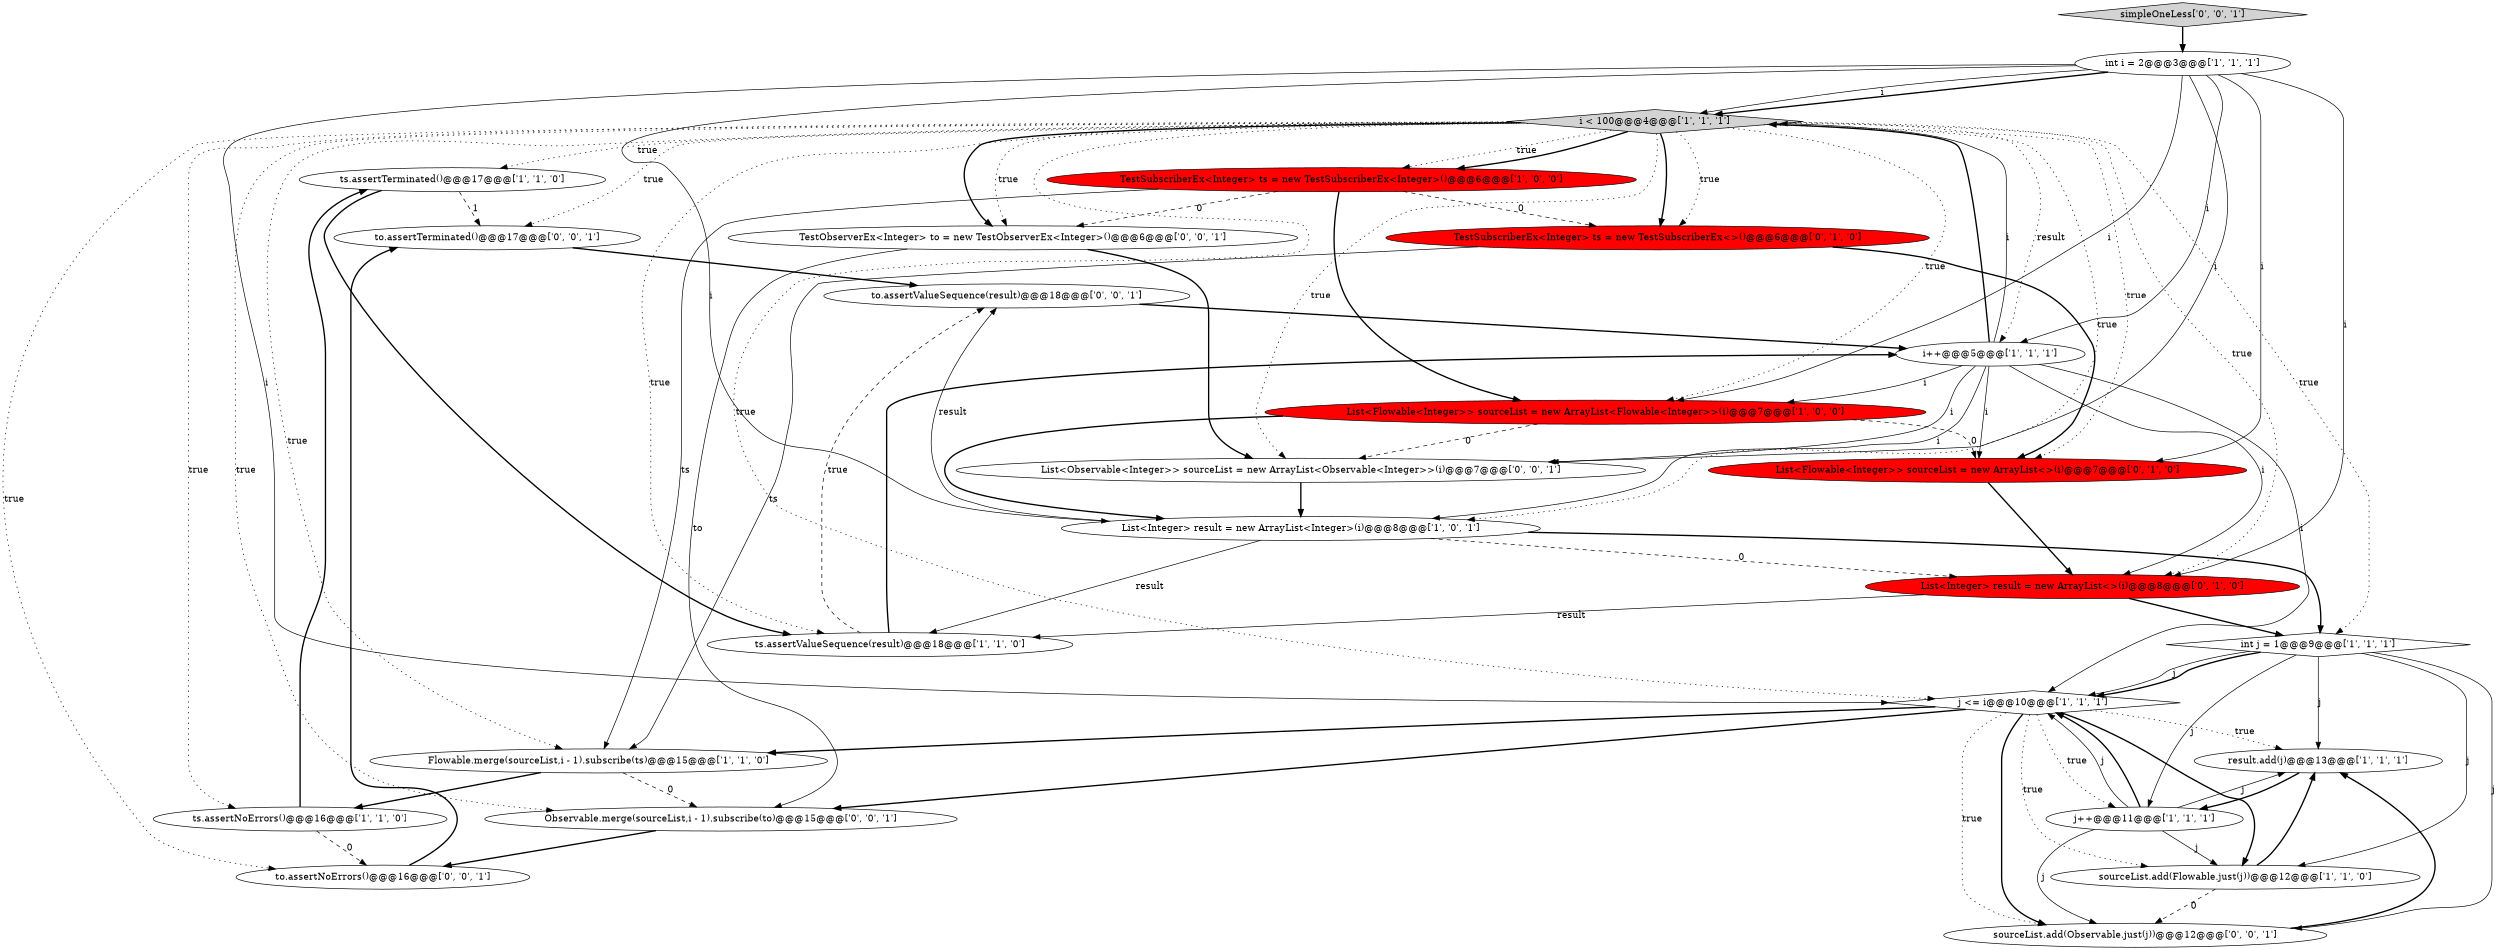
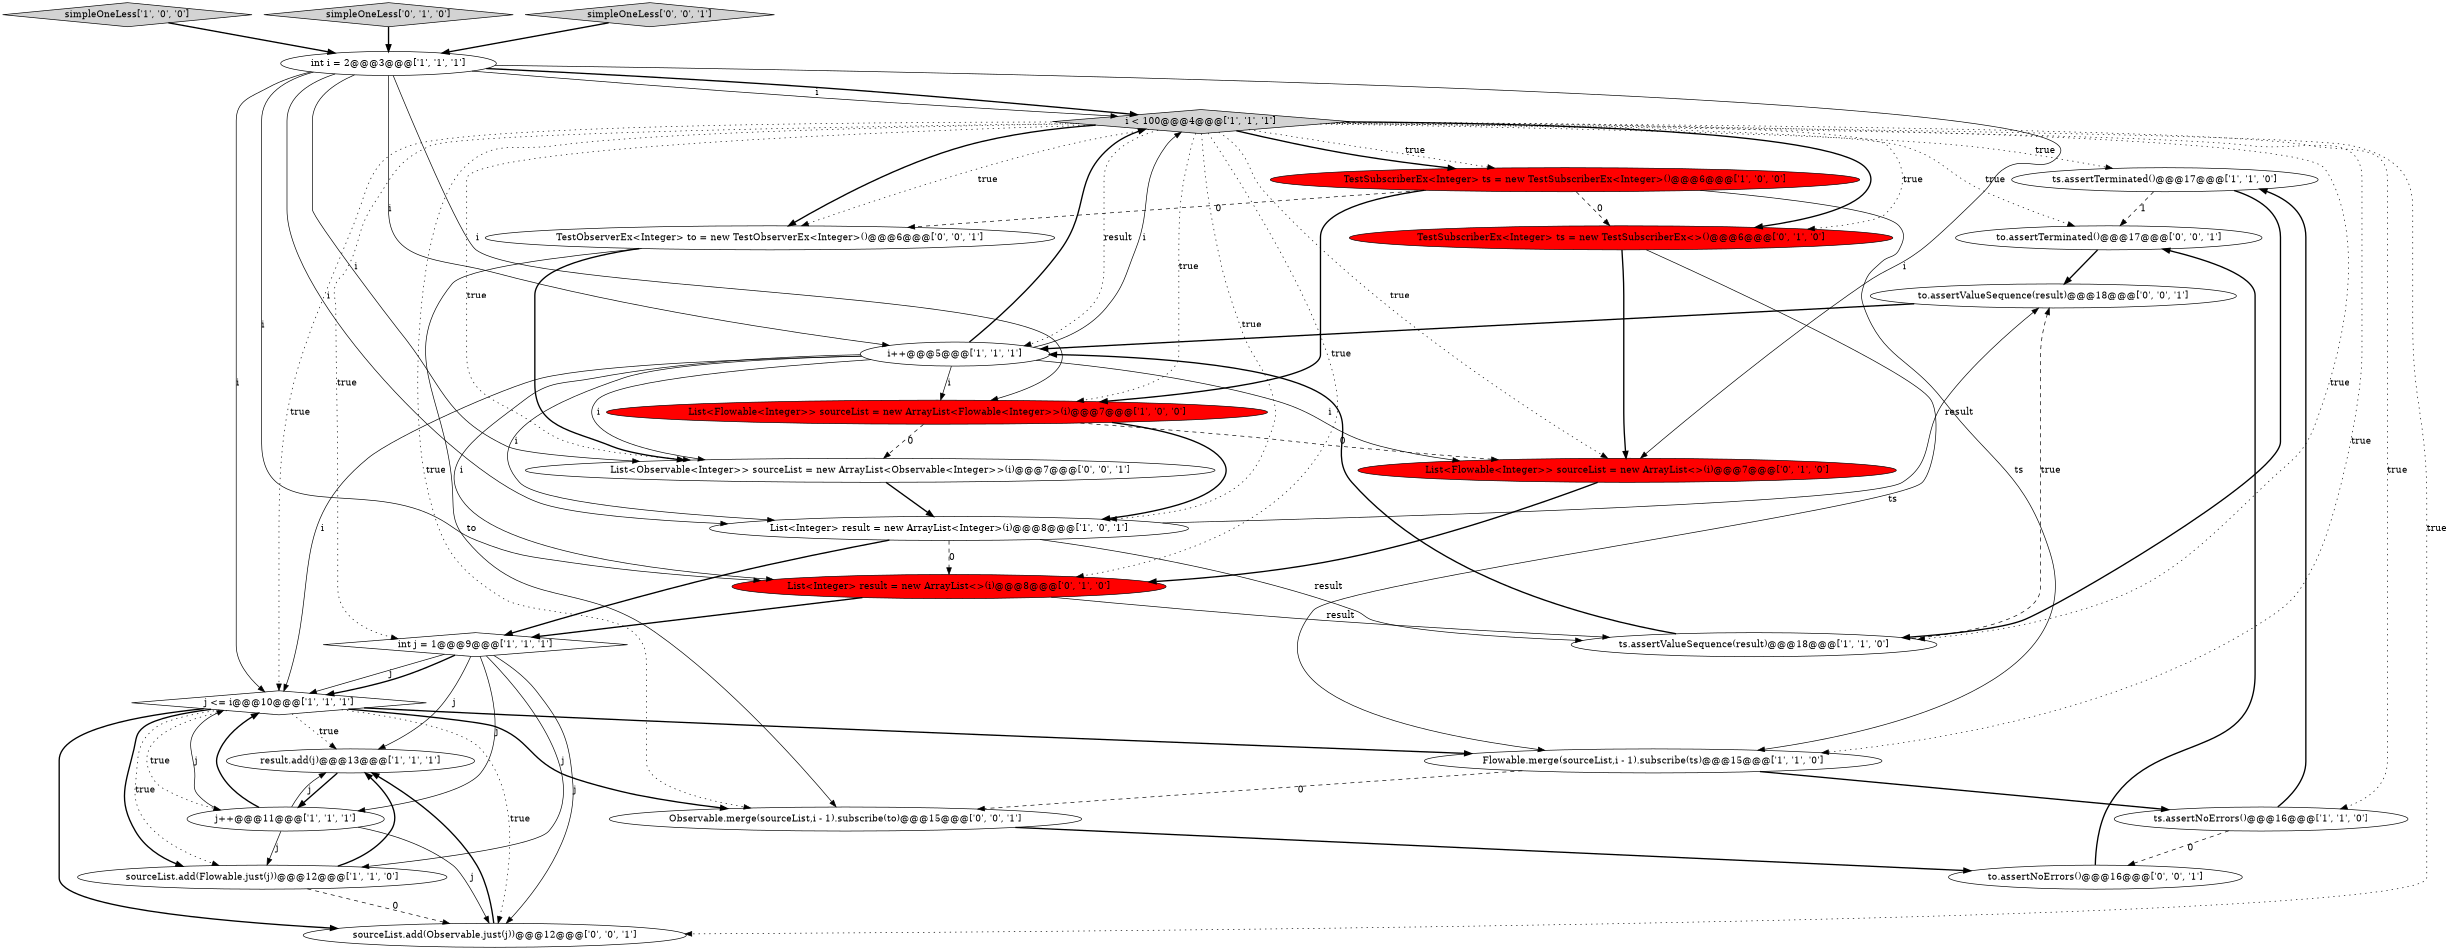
none -> (127, 15)
none -> (389, 15)
(341, 135) -> (2427, 851)
